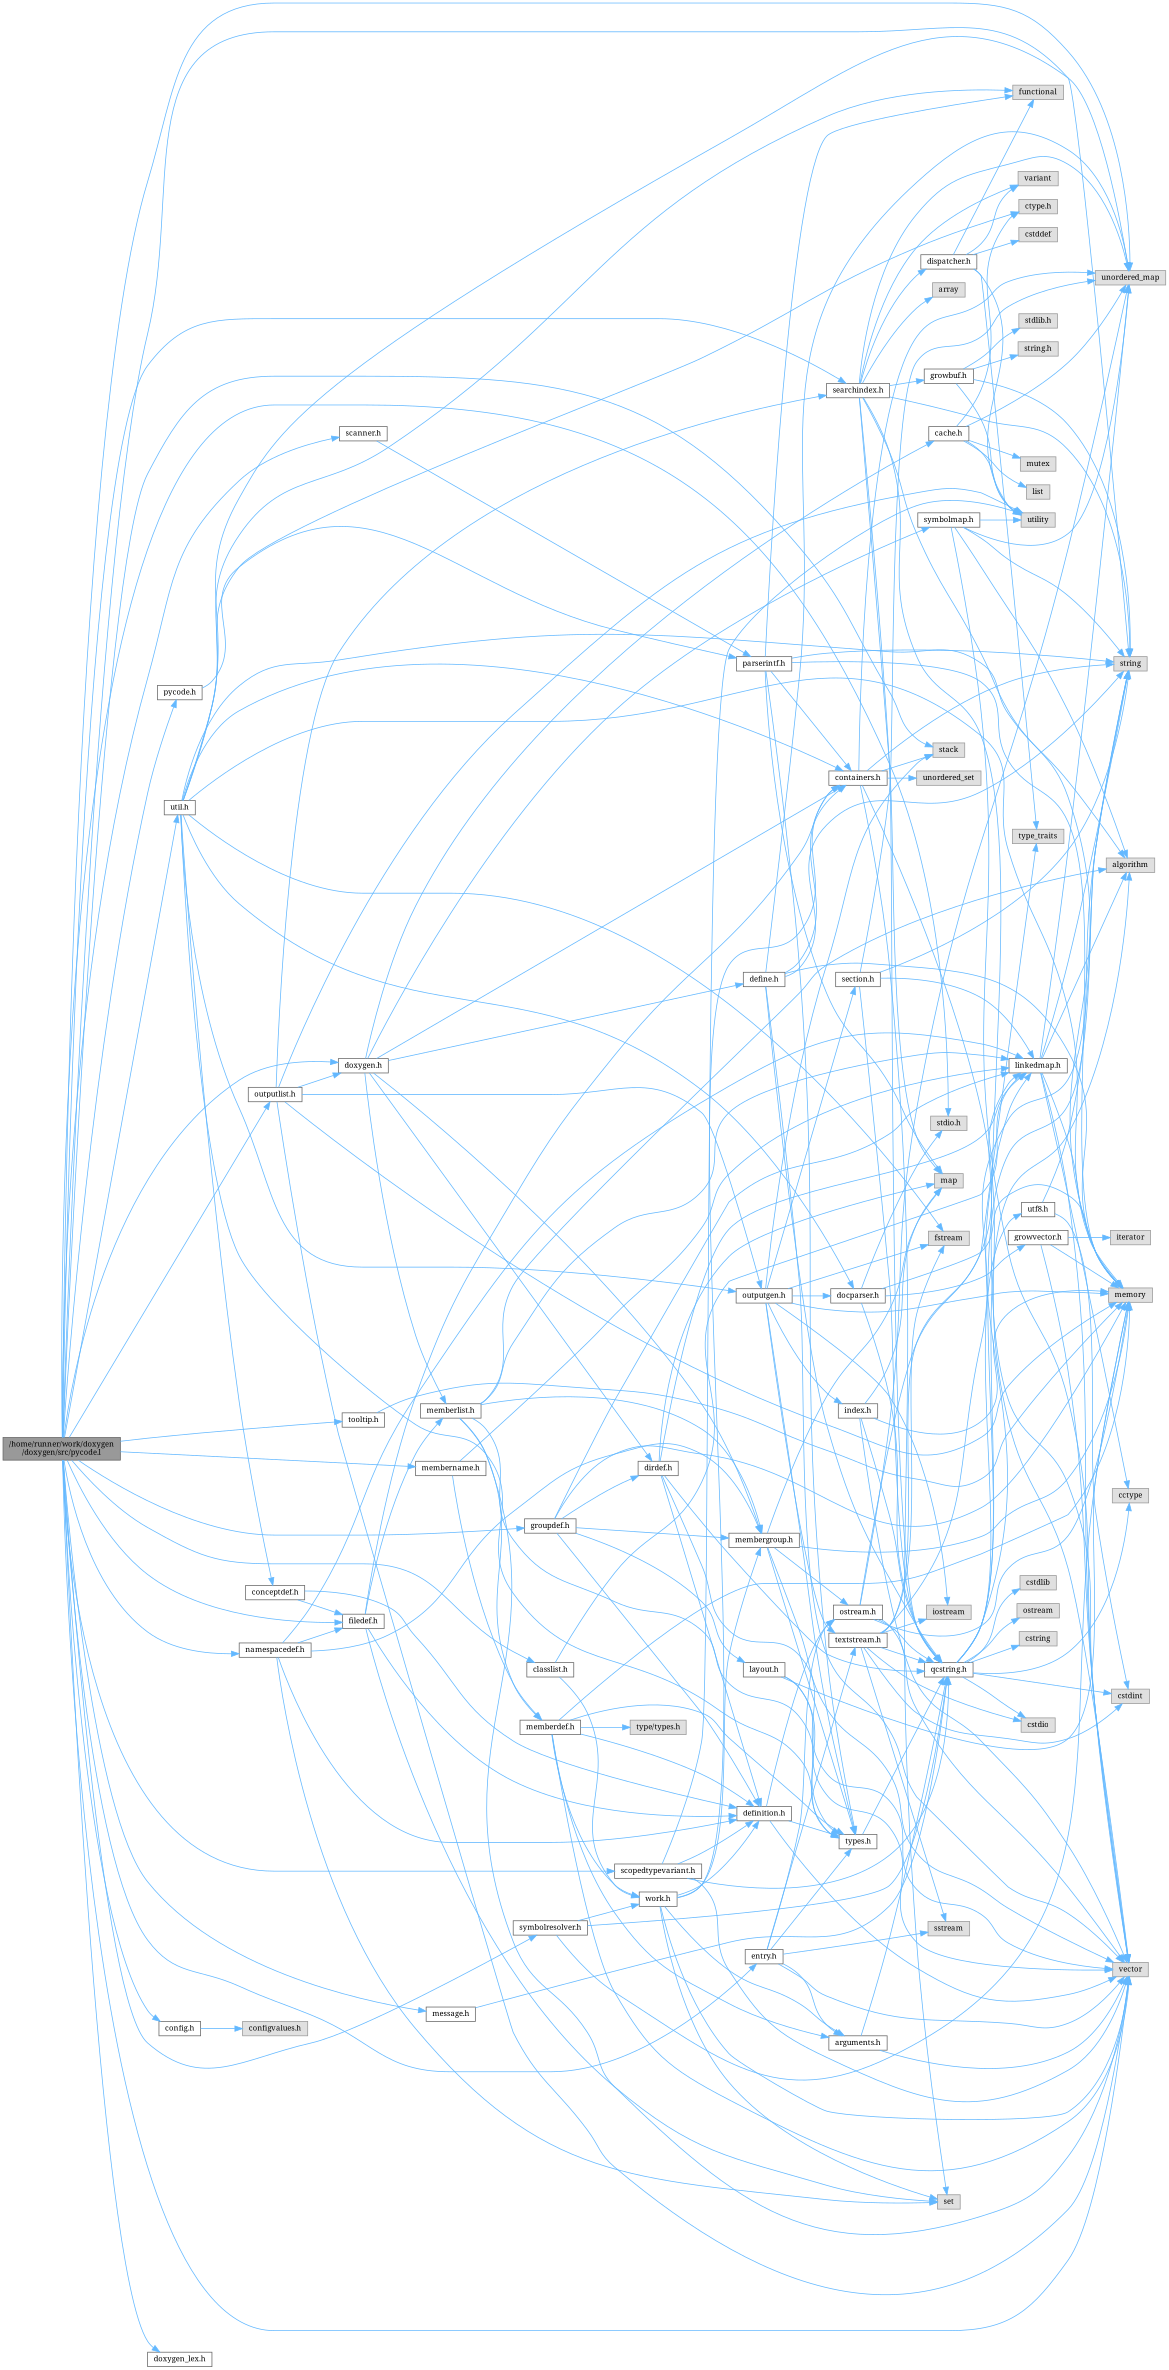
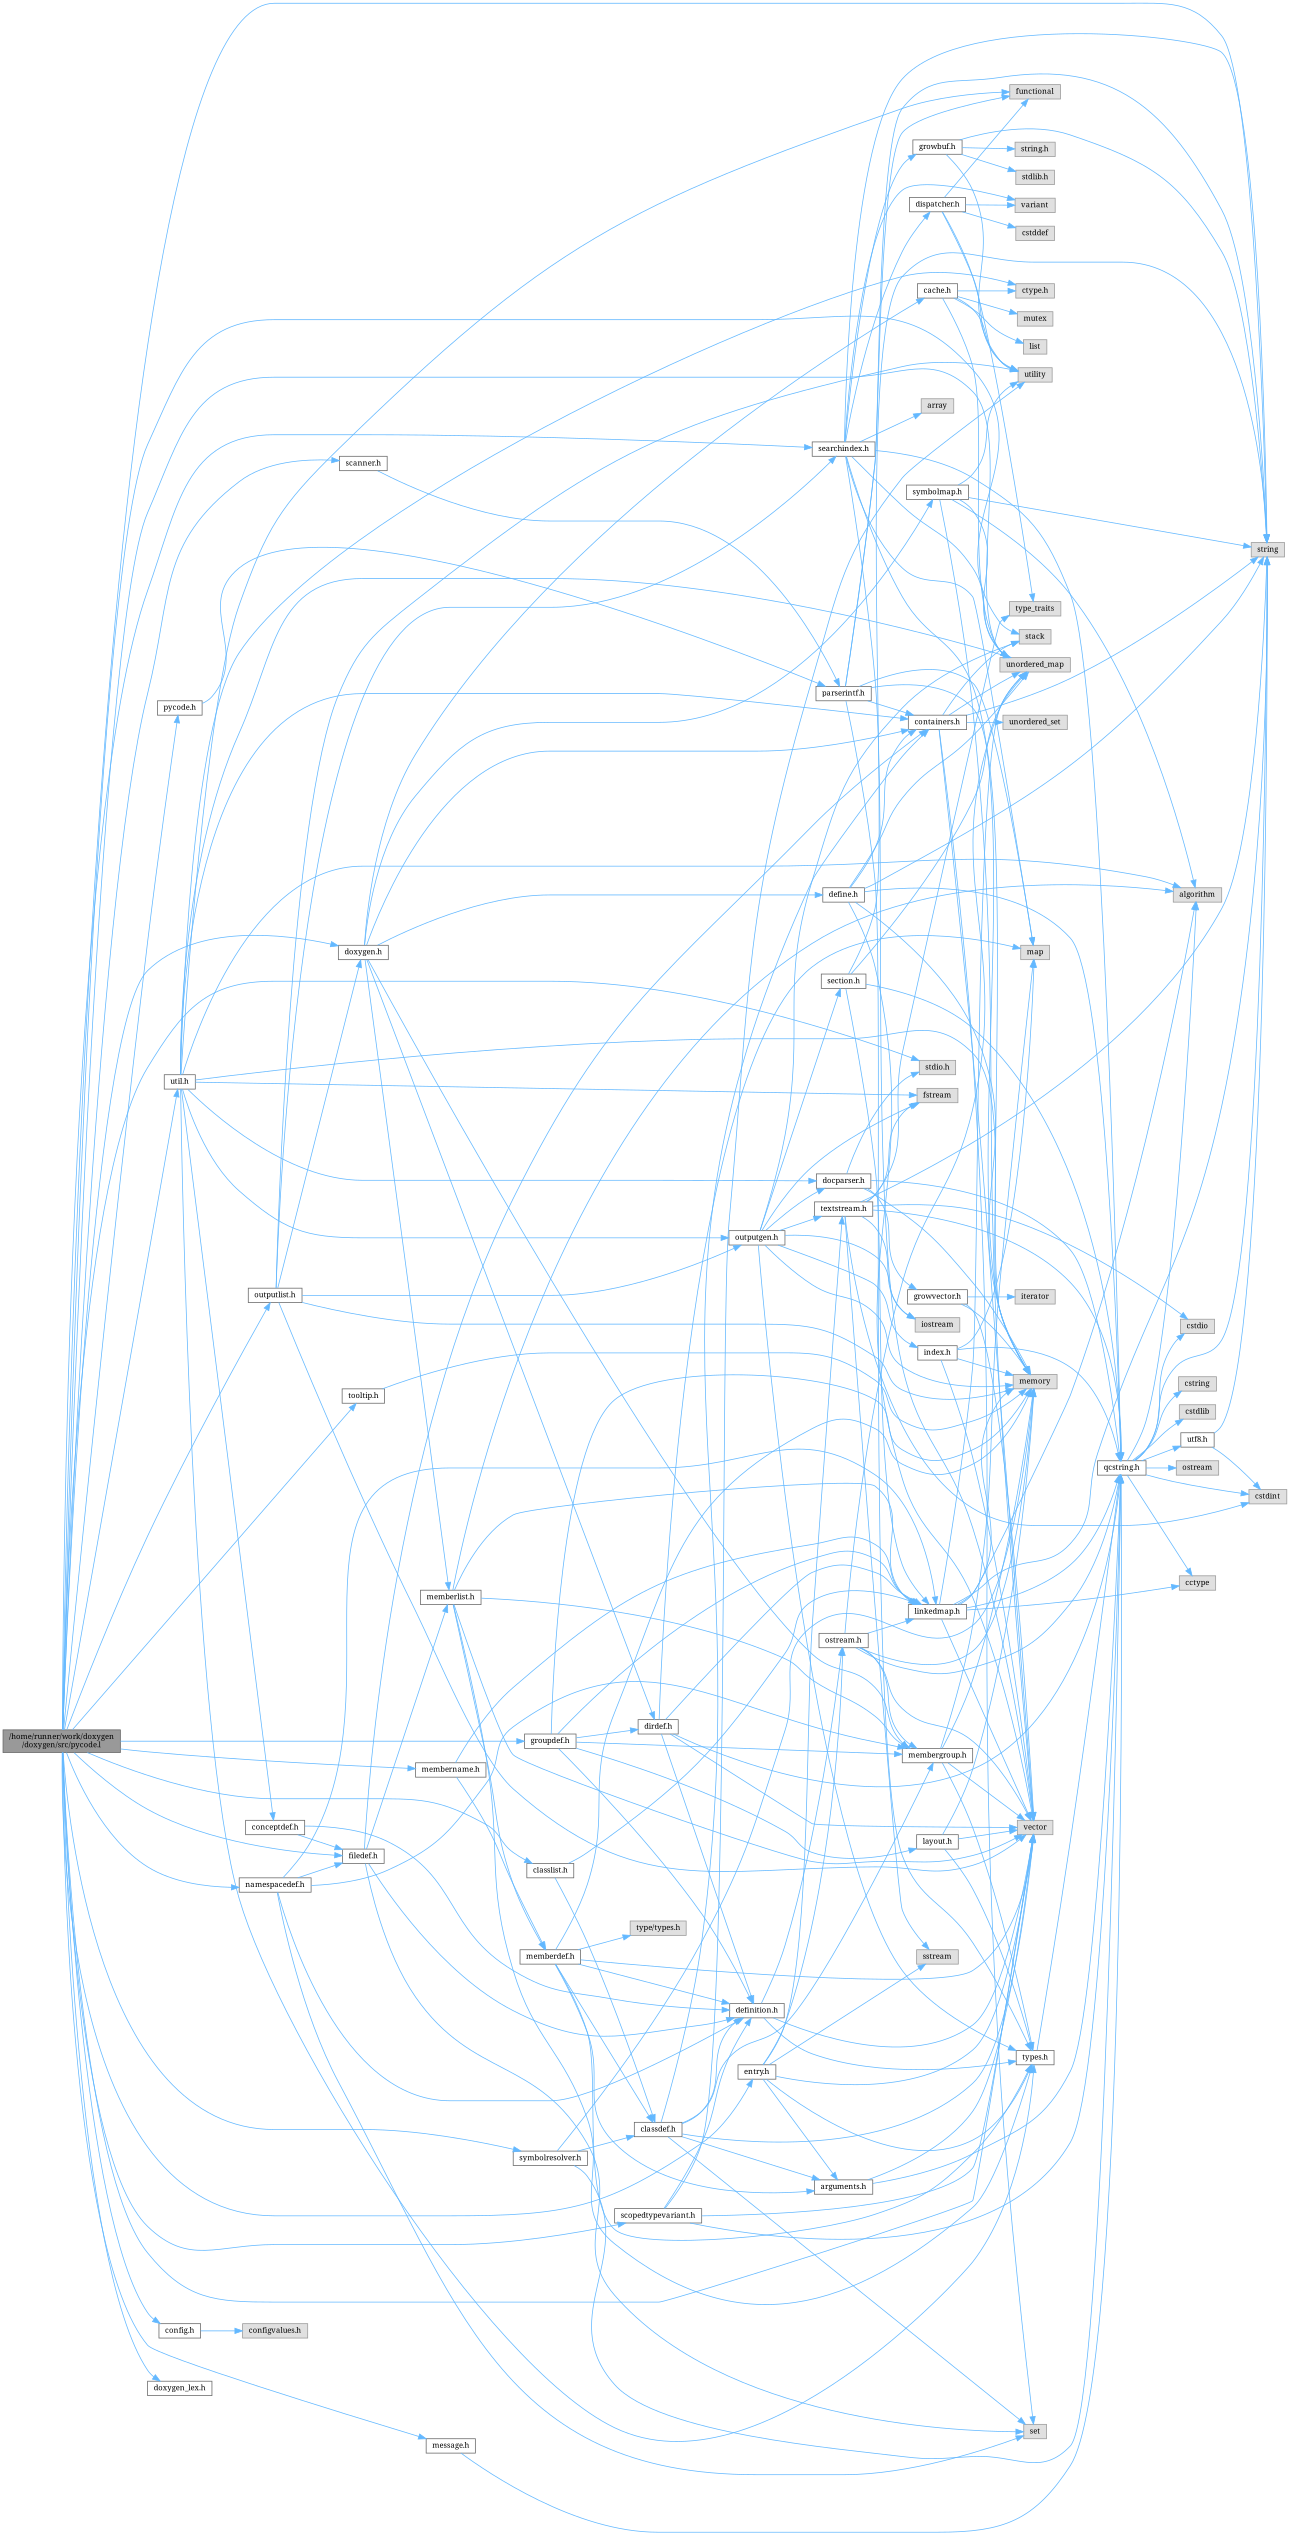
(1006, 1447) -> (1063, 1570)
(800, 1567) -> (888, 1695)
(658, 1899) -> (658, 2130)
